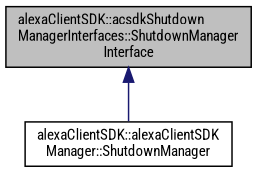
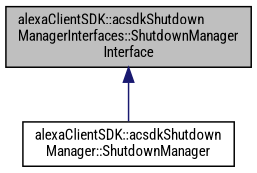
(129, 144) -> (129, 144)
